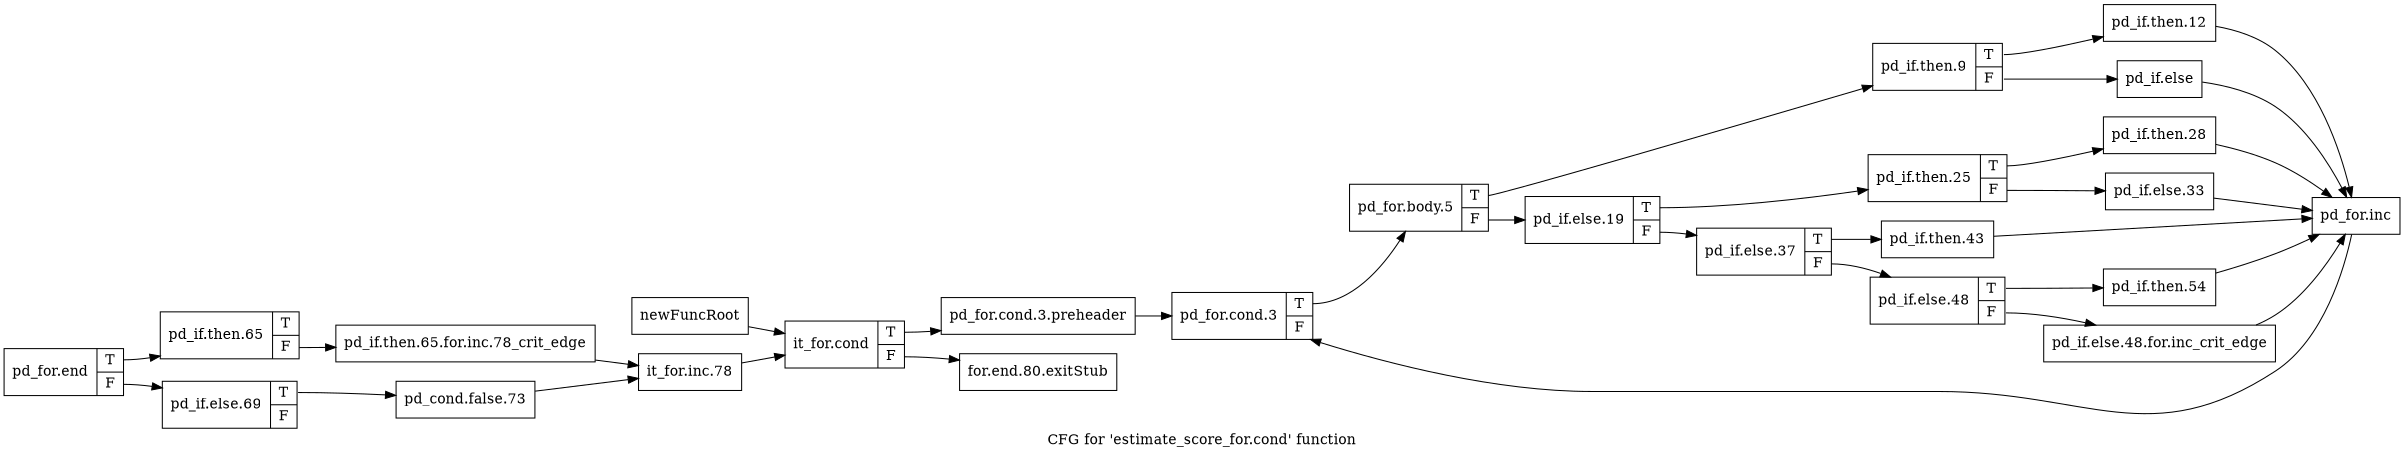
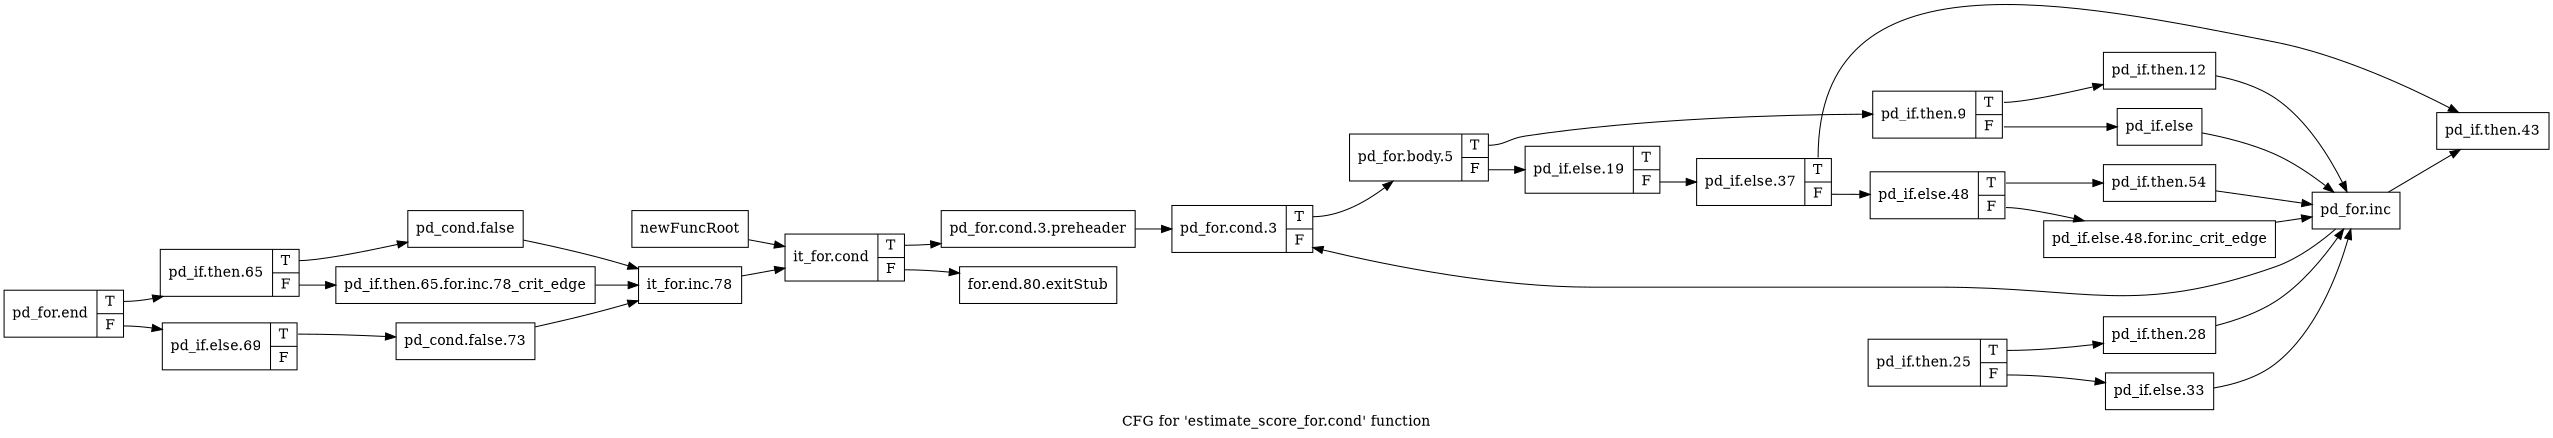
(1759, 203) -> none
(2148, 228) -> (2420, 174)
none -> (465, 229)
